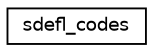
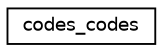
(77, 26) -> (81, 26)
